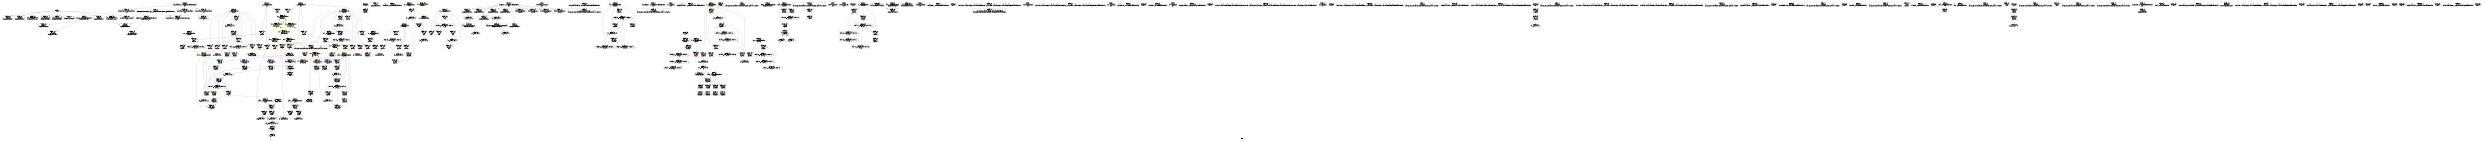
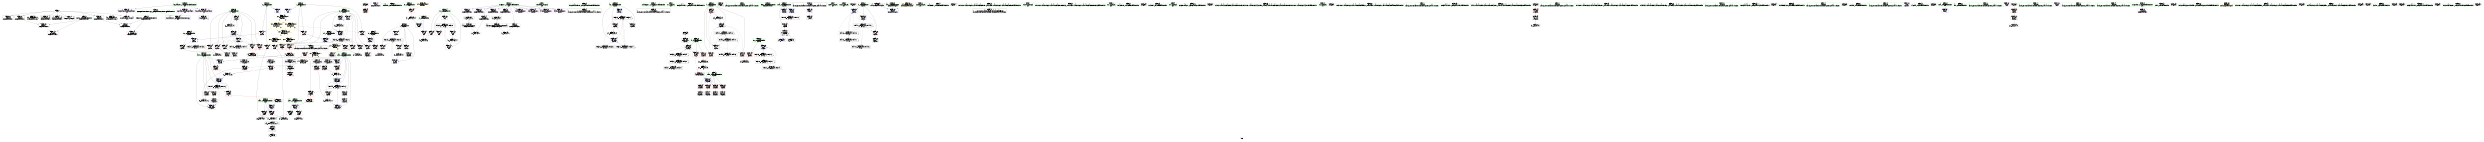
(863, 6) -> (863, 6)
